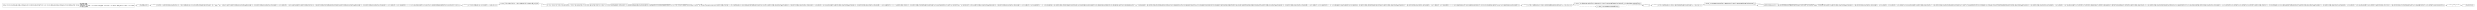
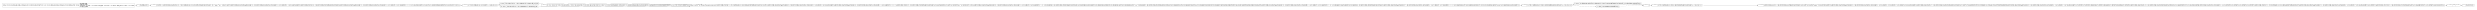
(1730, 4) -> none
none -> (519, 7)
